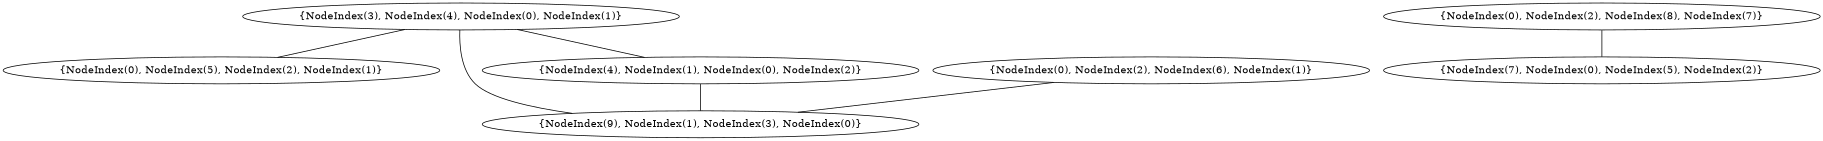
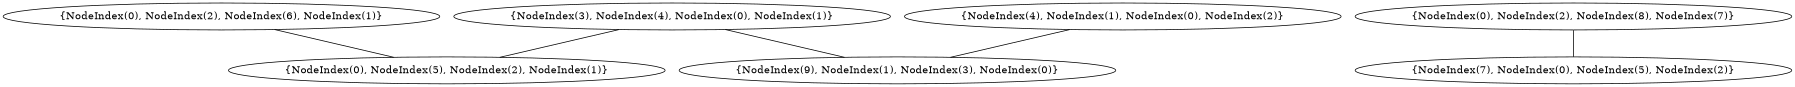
(581, 43) -> none
(926, 97) -> (334, 43)
